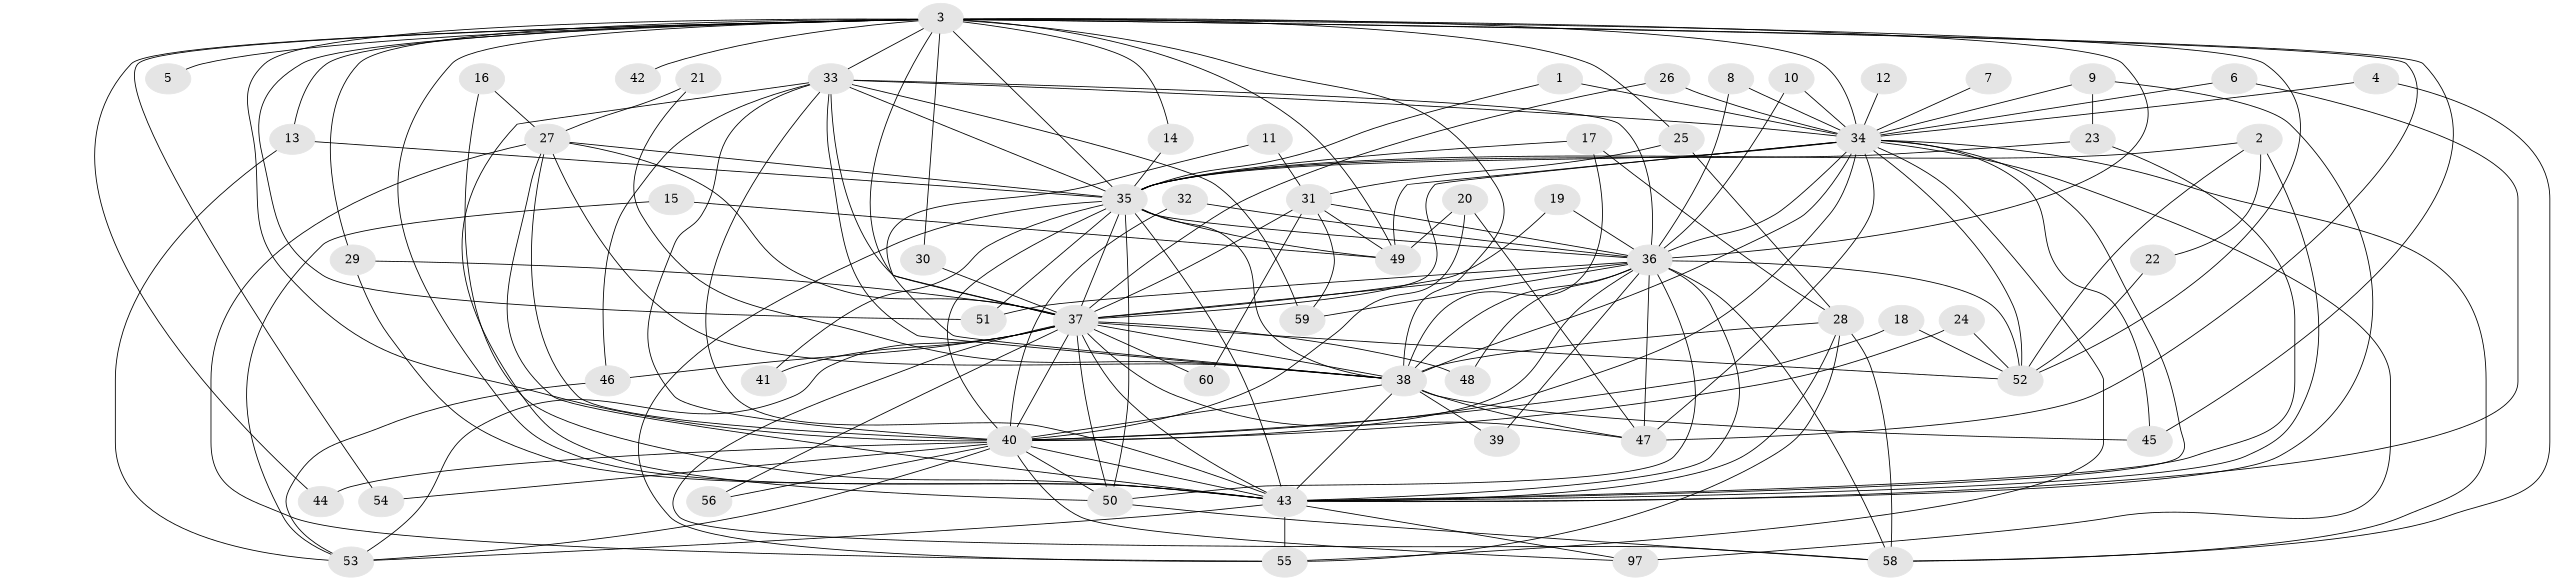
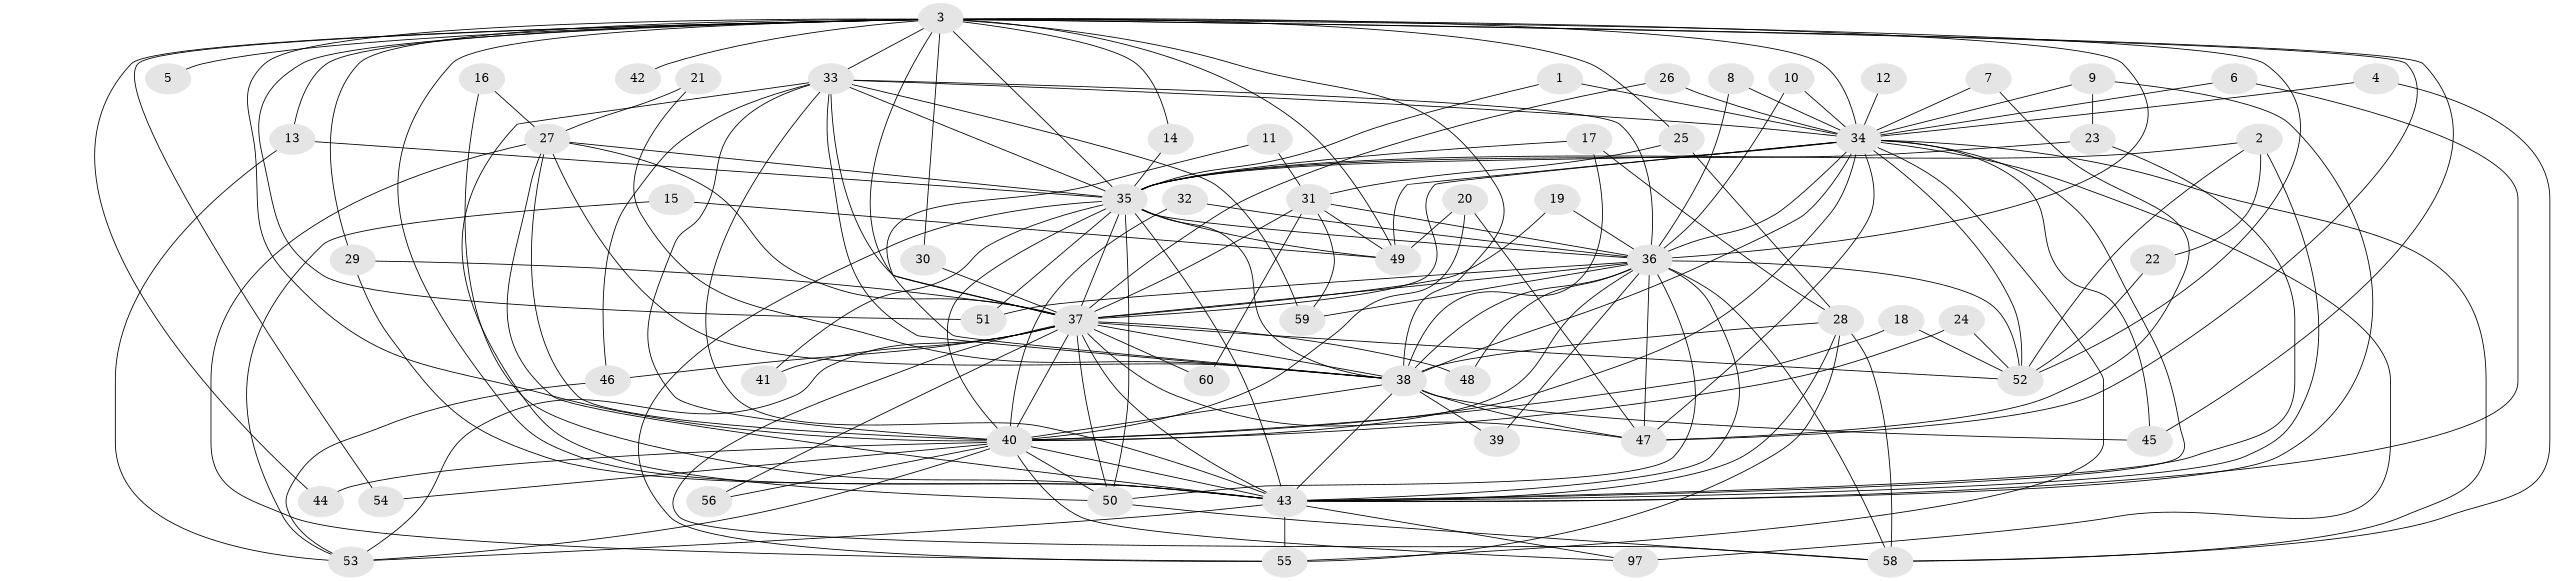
none -> (2085, 380)
